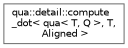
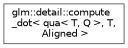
(64, 24) -> (64, 24)
